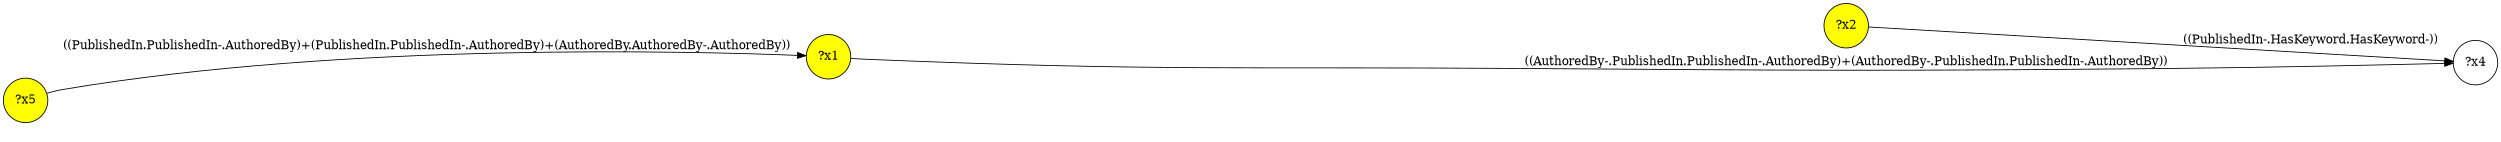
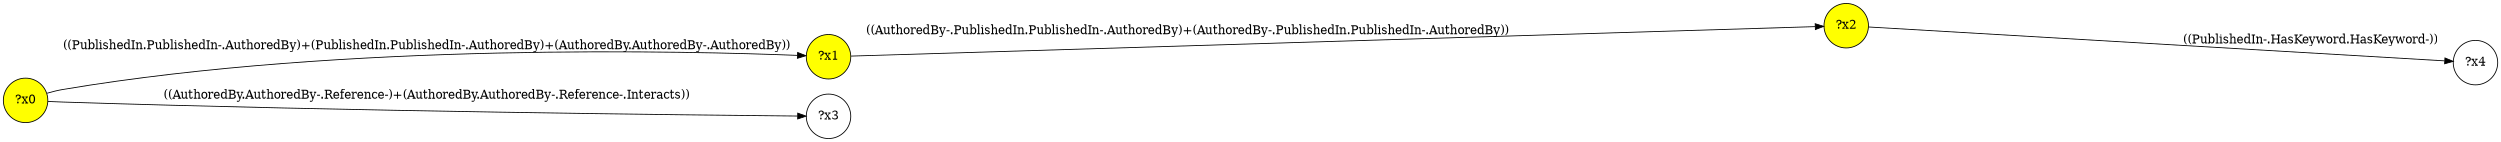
(1648, 69) -> (1333, 41)
(26, 100) -> (26, 100)
none -> (829, 116)
